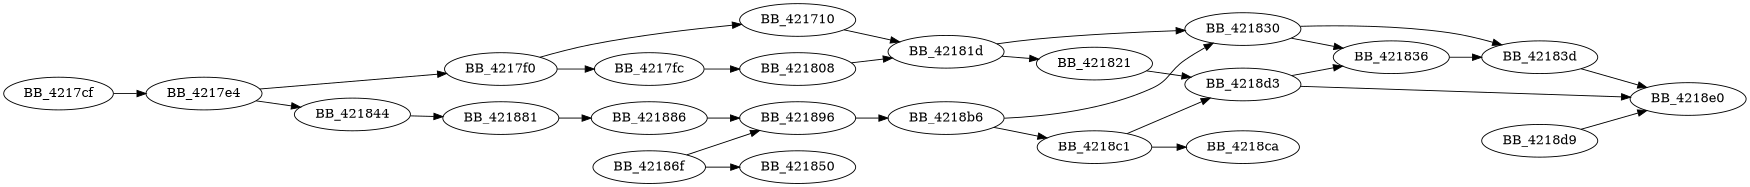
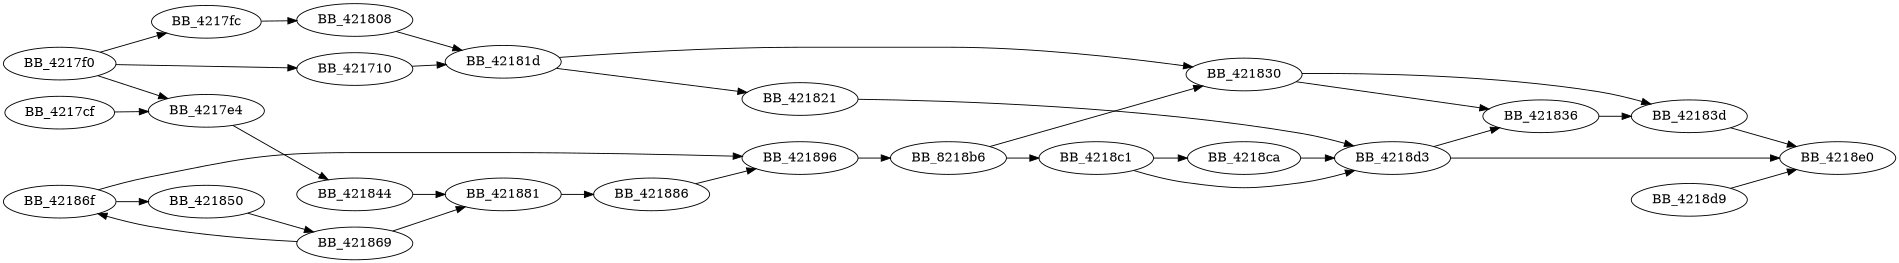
(349, 82) -> (128, 86)
(946, 118) -> (948, 158)
none -> (1313, 158)
none -> (355, 243)
